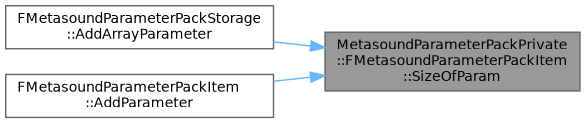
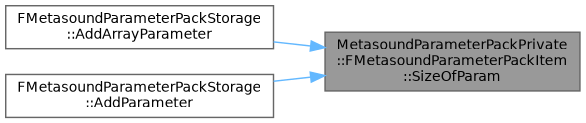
(140, 96) -> (140, 96)
